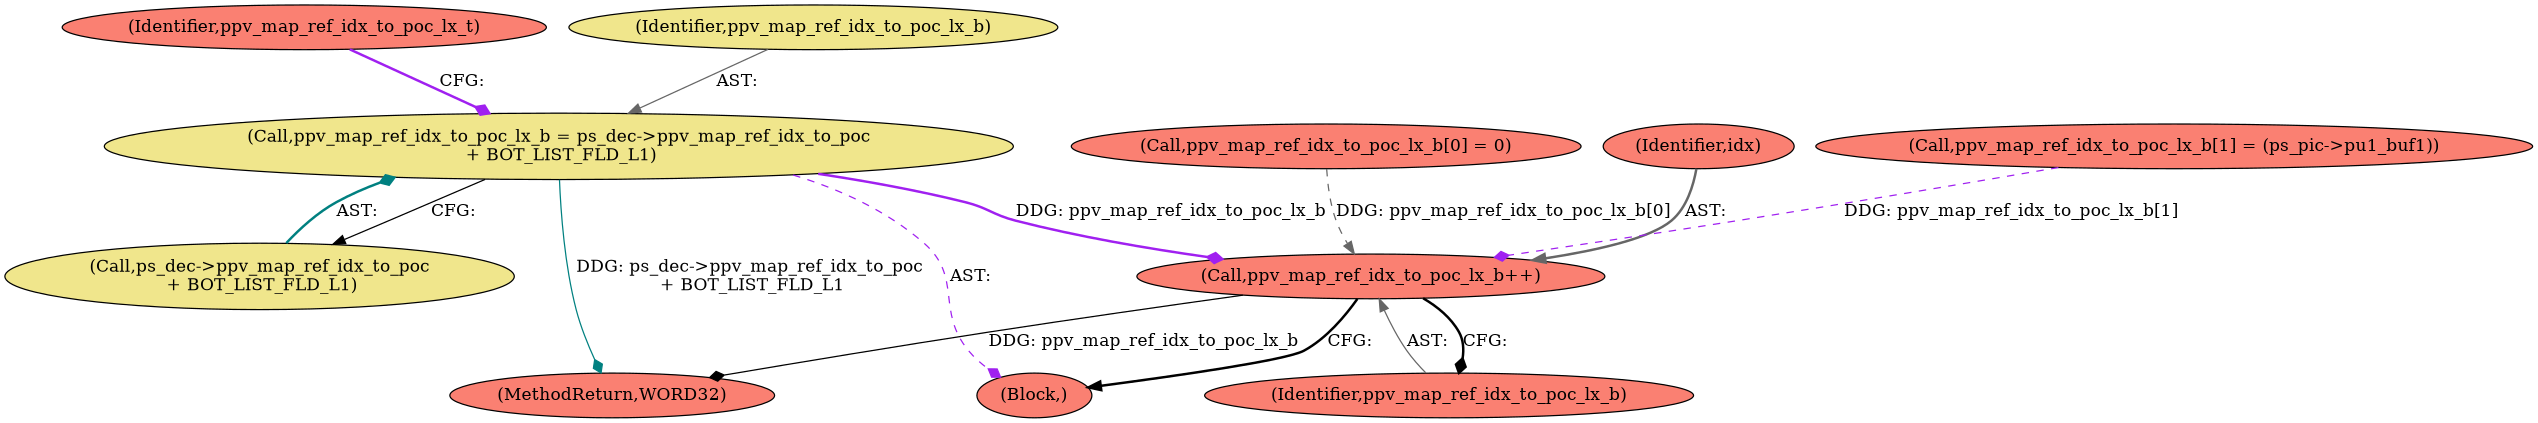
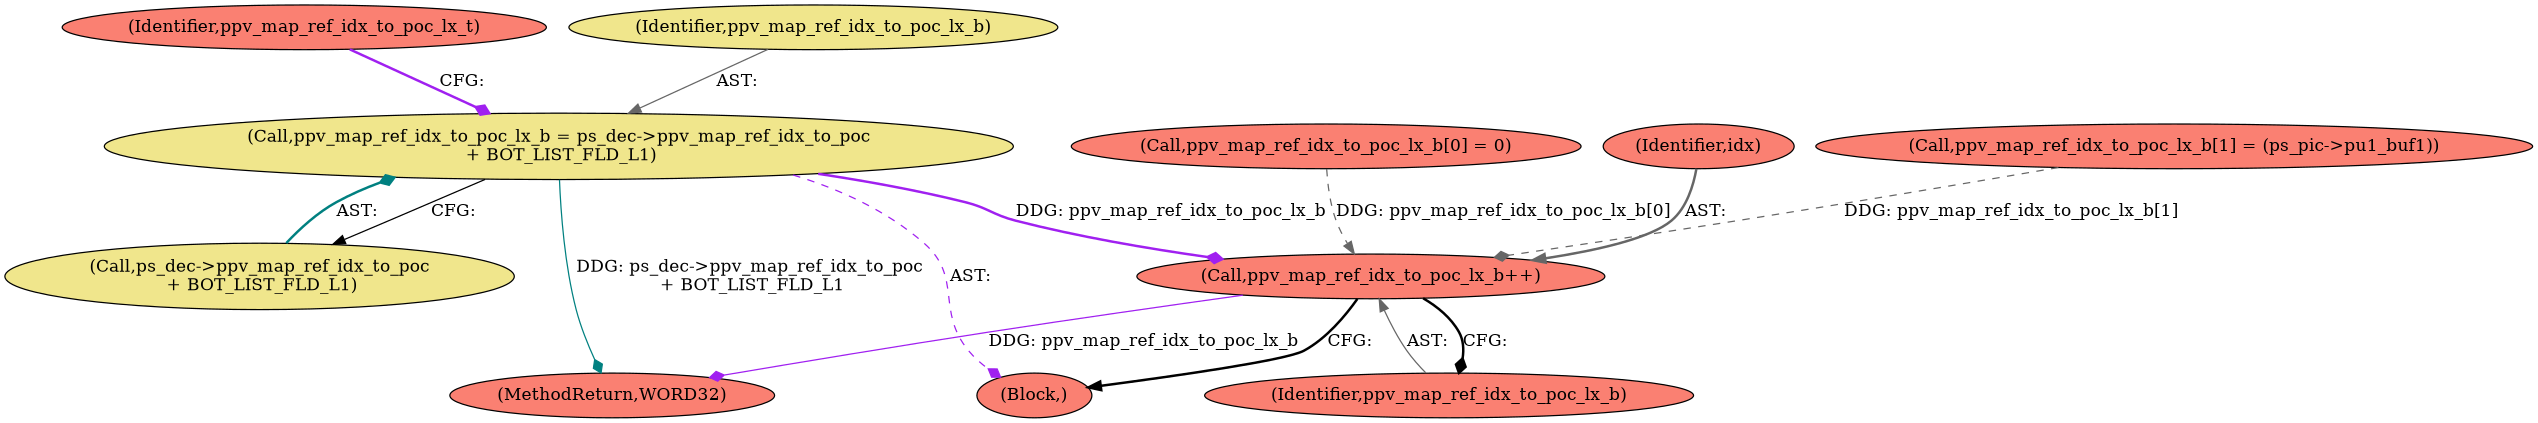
(1784, 213) -> (1784, 213)
(983, 333) -> (983, 333)
